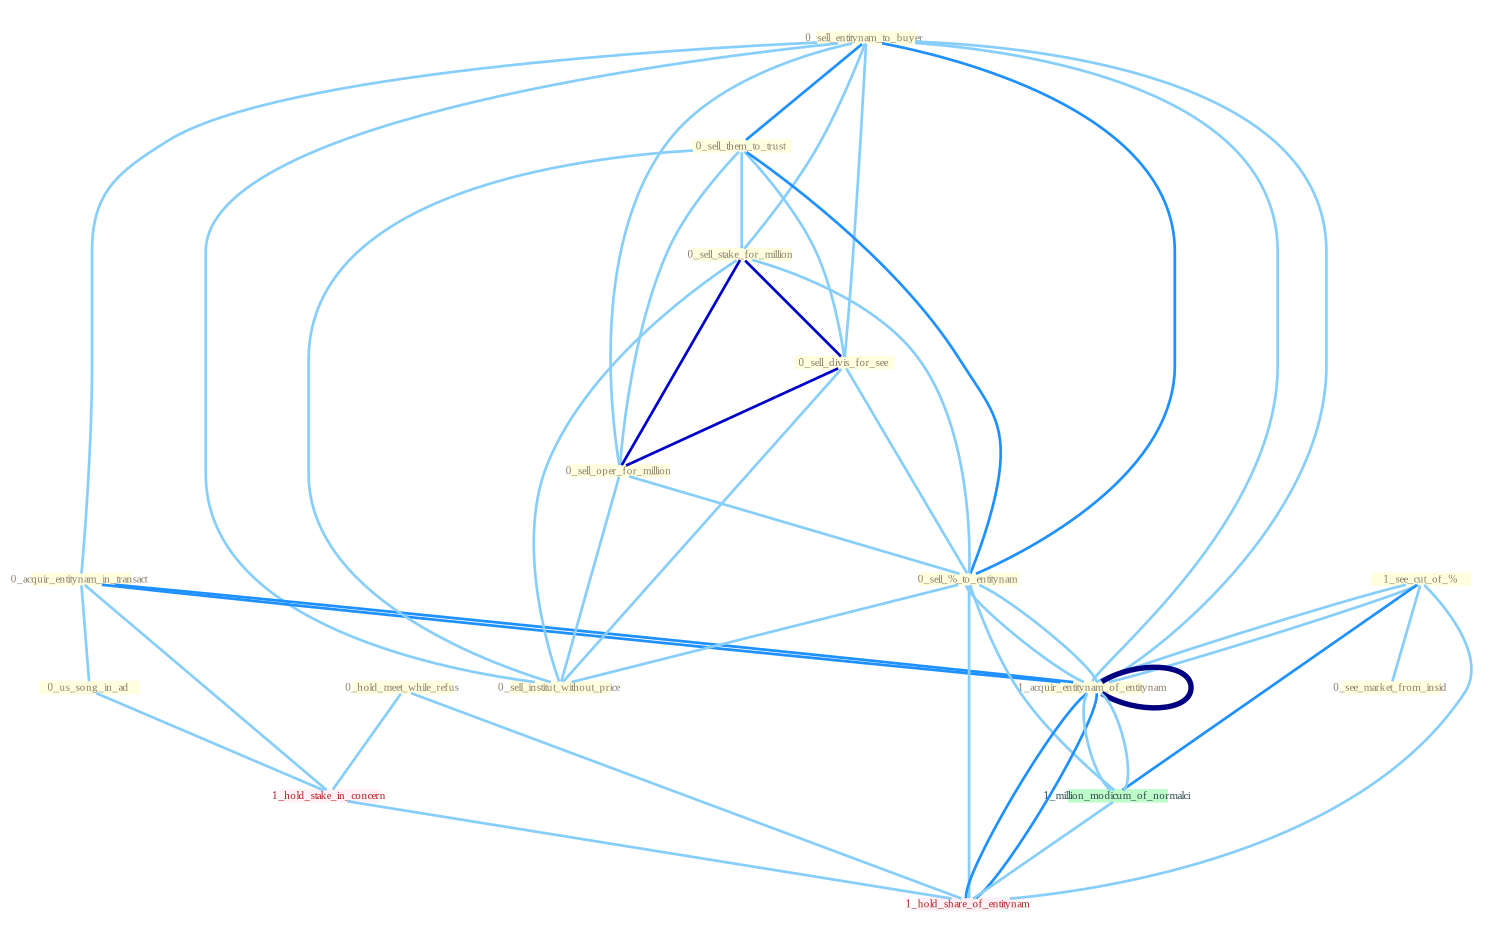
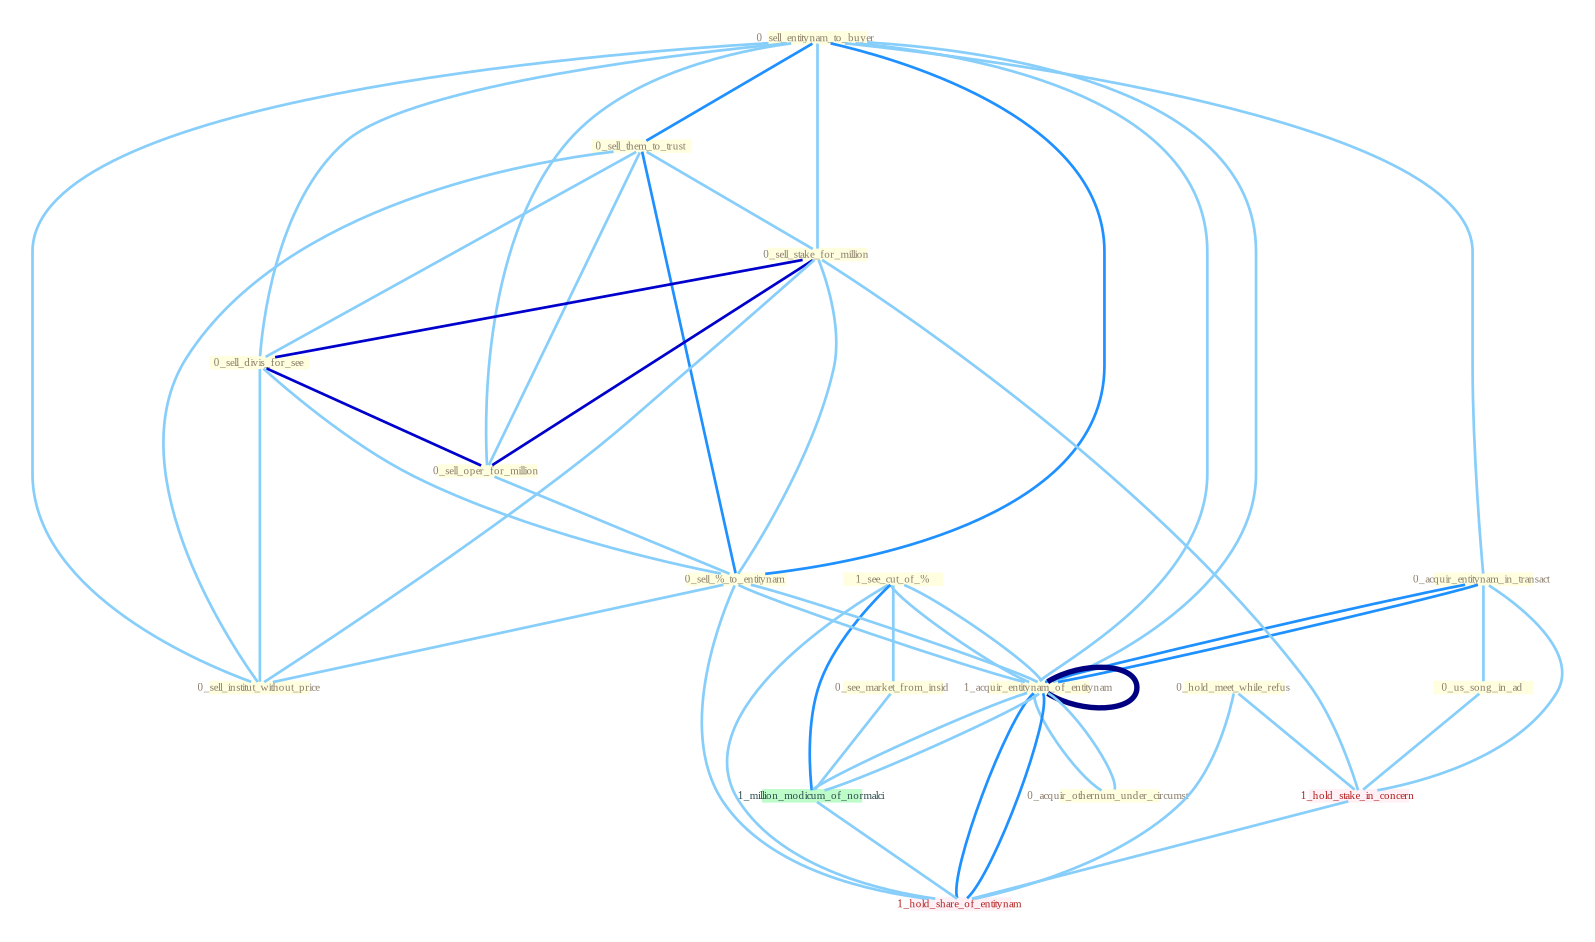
none -> (1127, 491)
(590, 579) -> none
(1025, 699) -> (853, 742)
none -> (1110, 796)
